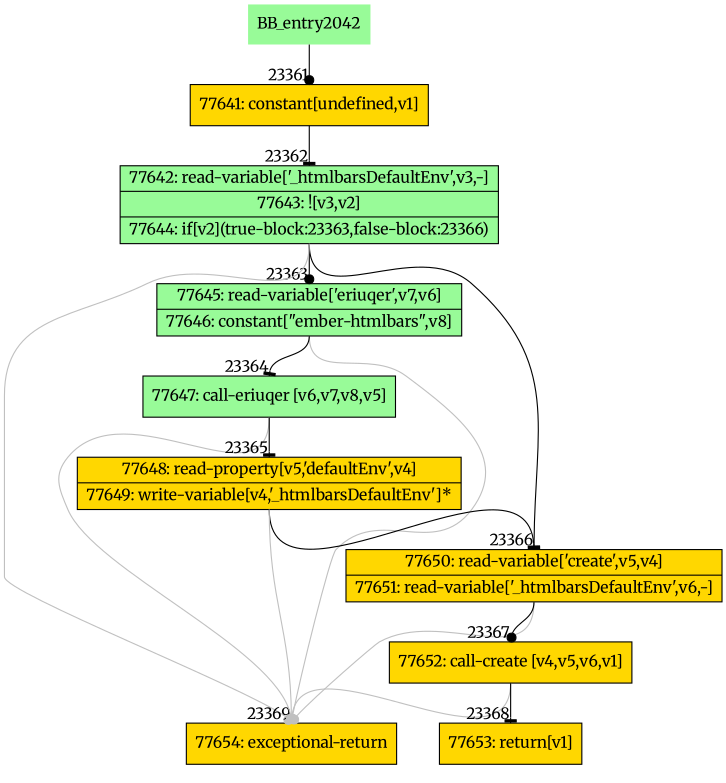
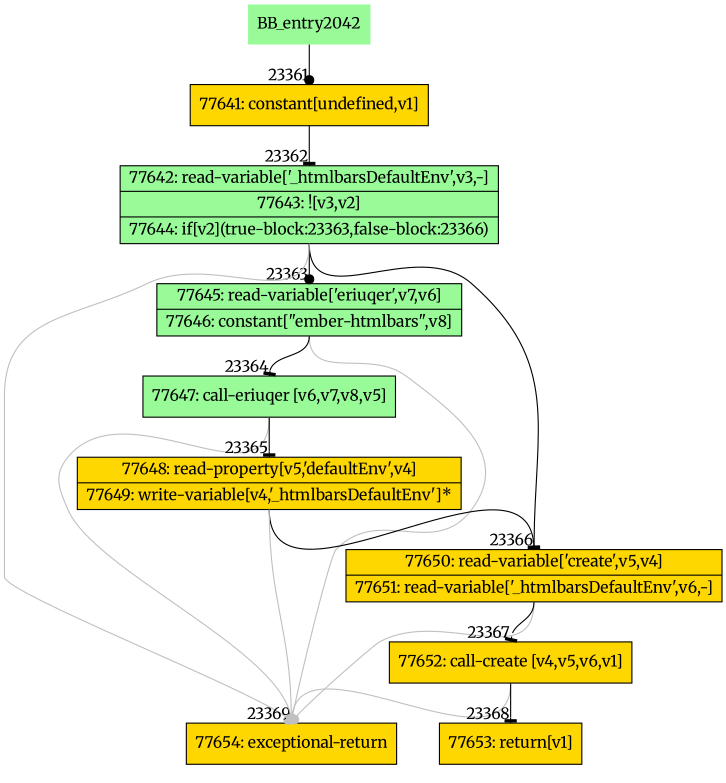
(526, 619) -> (526, 619)
